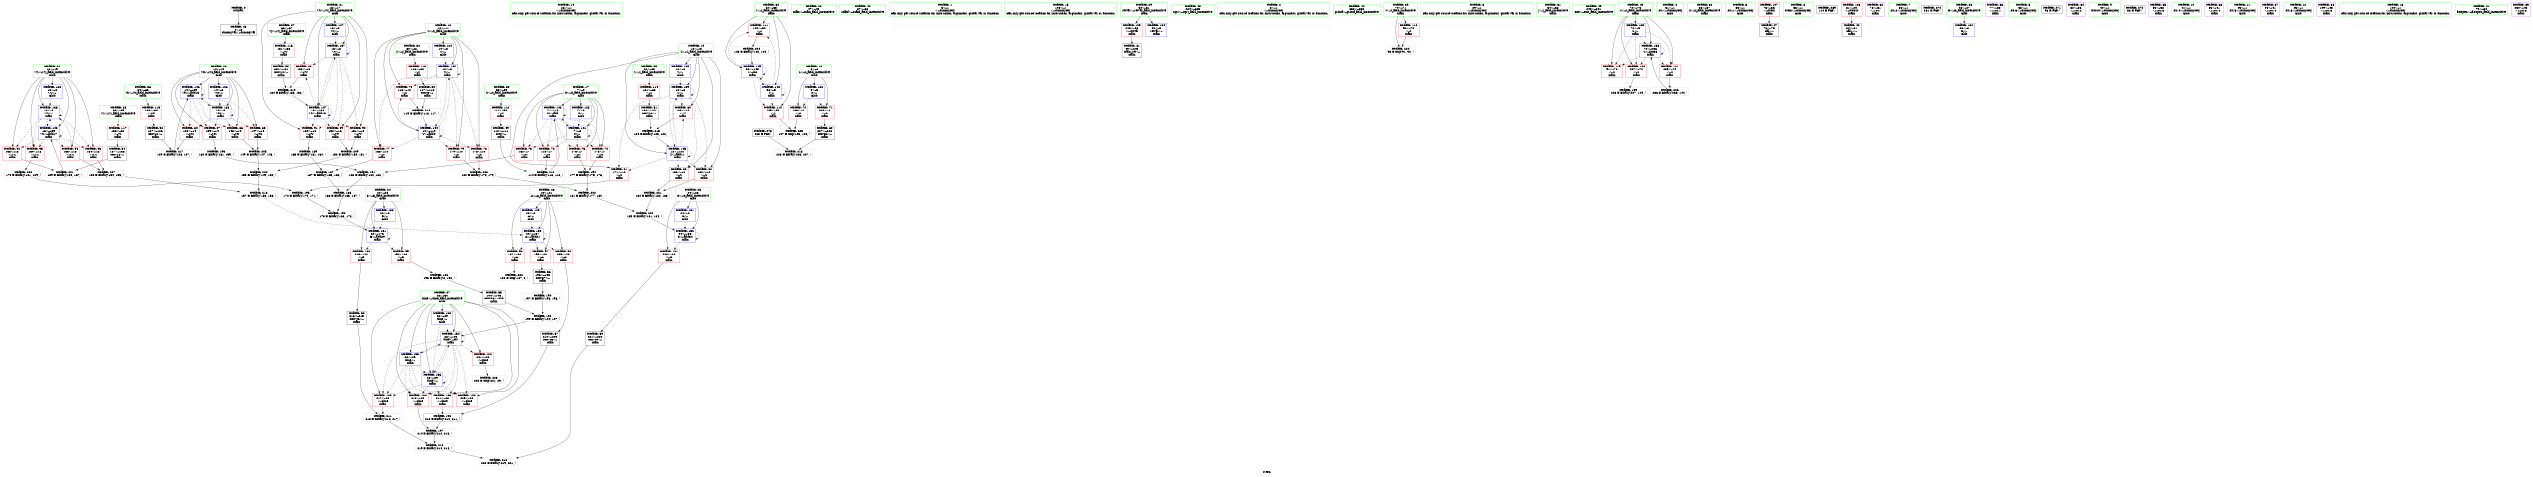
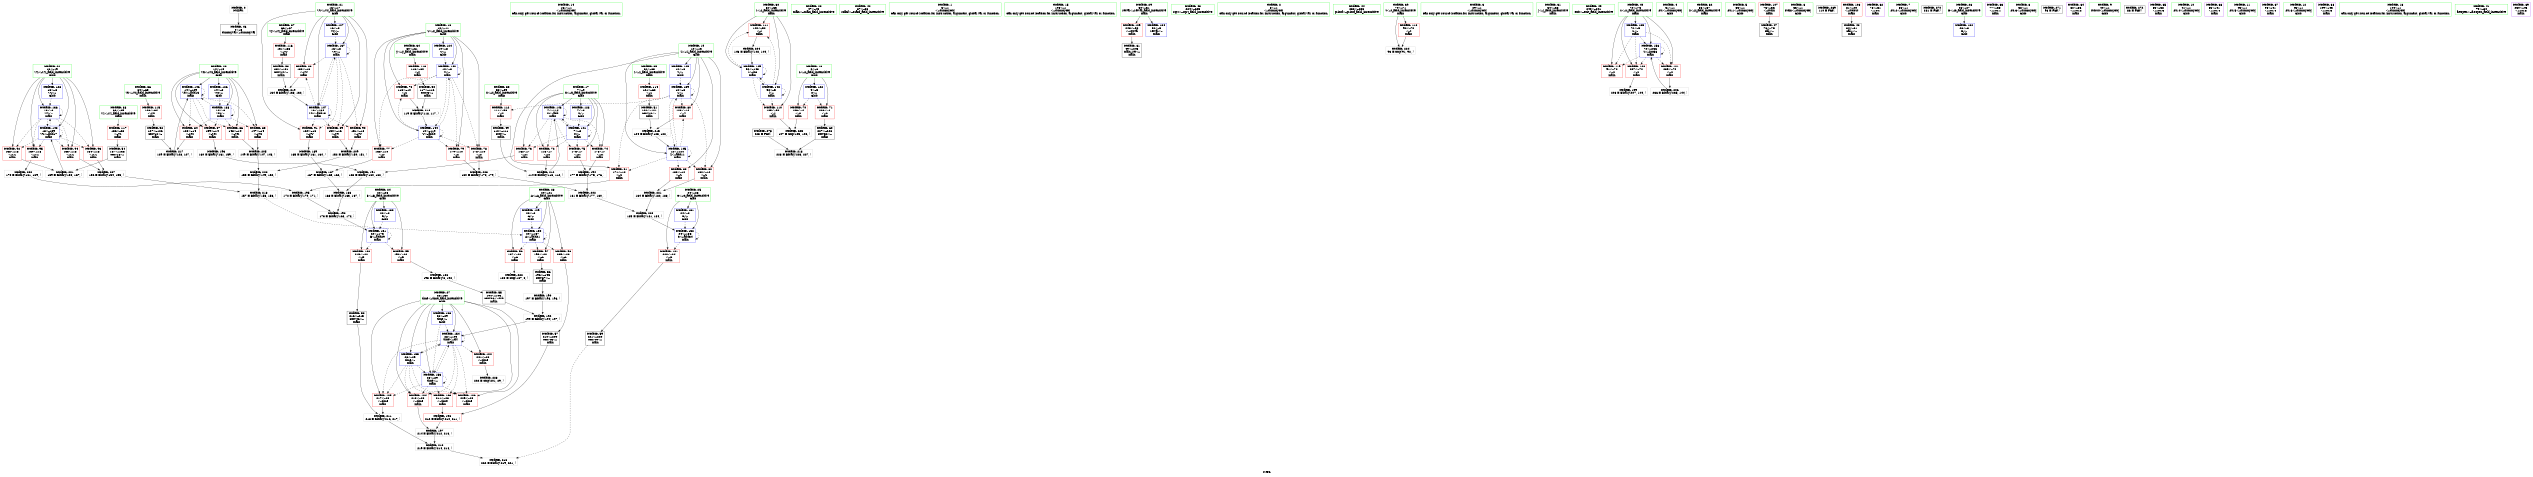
(204, 102) -> none
(69, 132) -> (65, 131)
(695, 132) -> (588, 103)
(570, 416) -> (570, 416)
